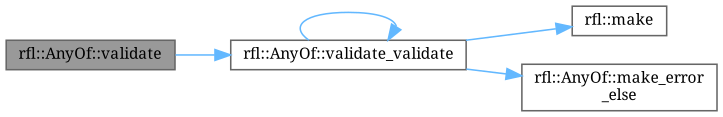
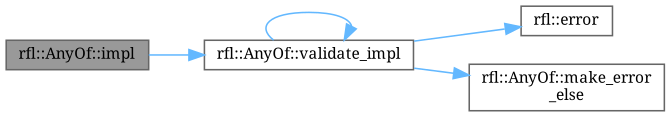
(619, 21) -> (567, 21)
(91, 55) -> (77, 55)
(348, 55) -> (309, 55)
